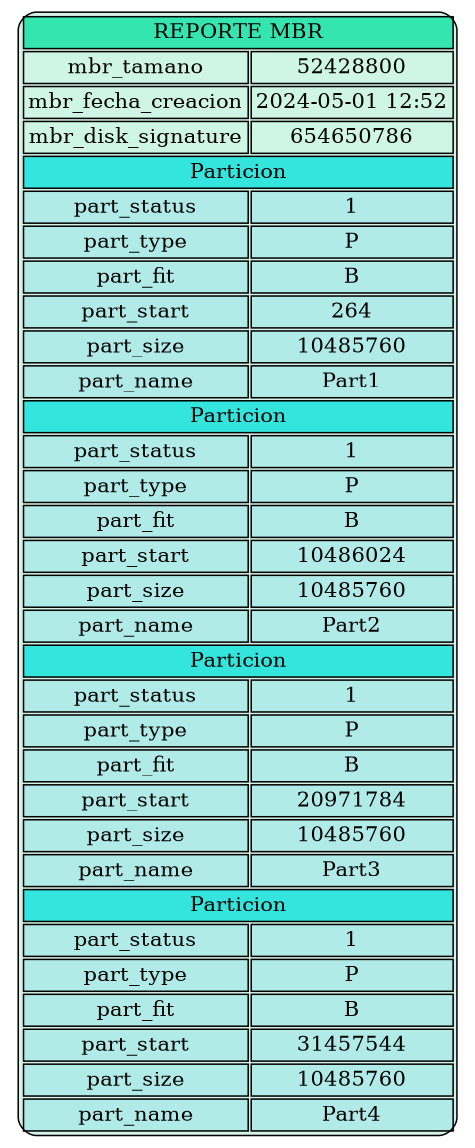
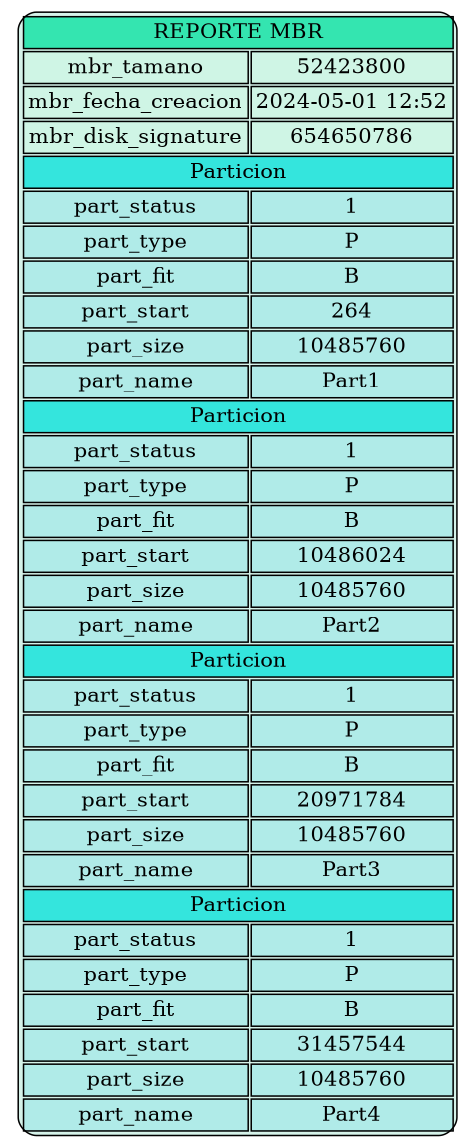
(352, 67) -> (352, 67)
